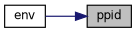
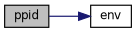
(60, 16) -> (64, 16)
